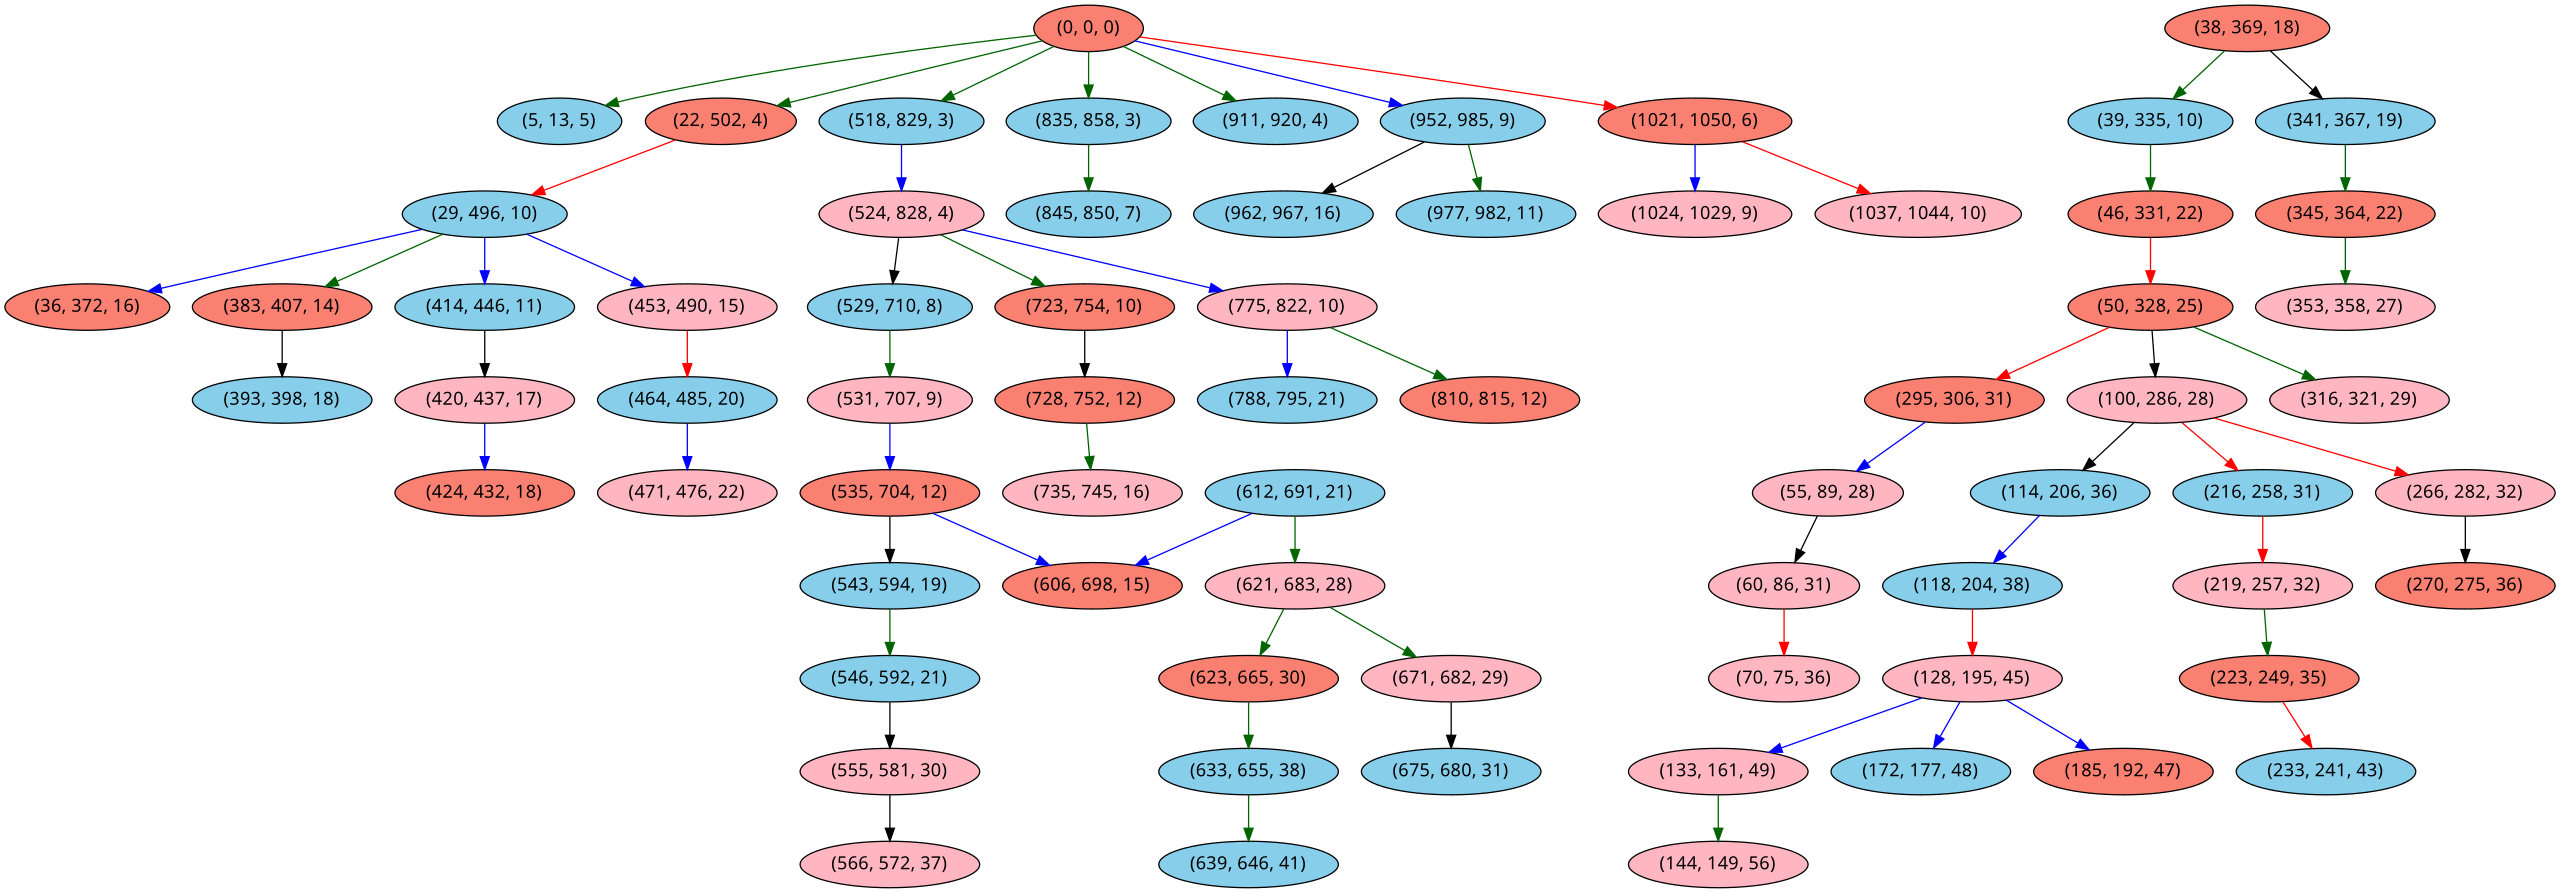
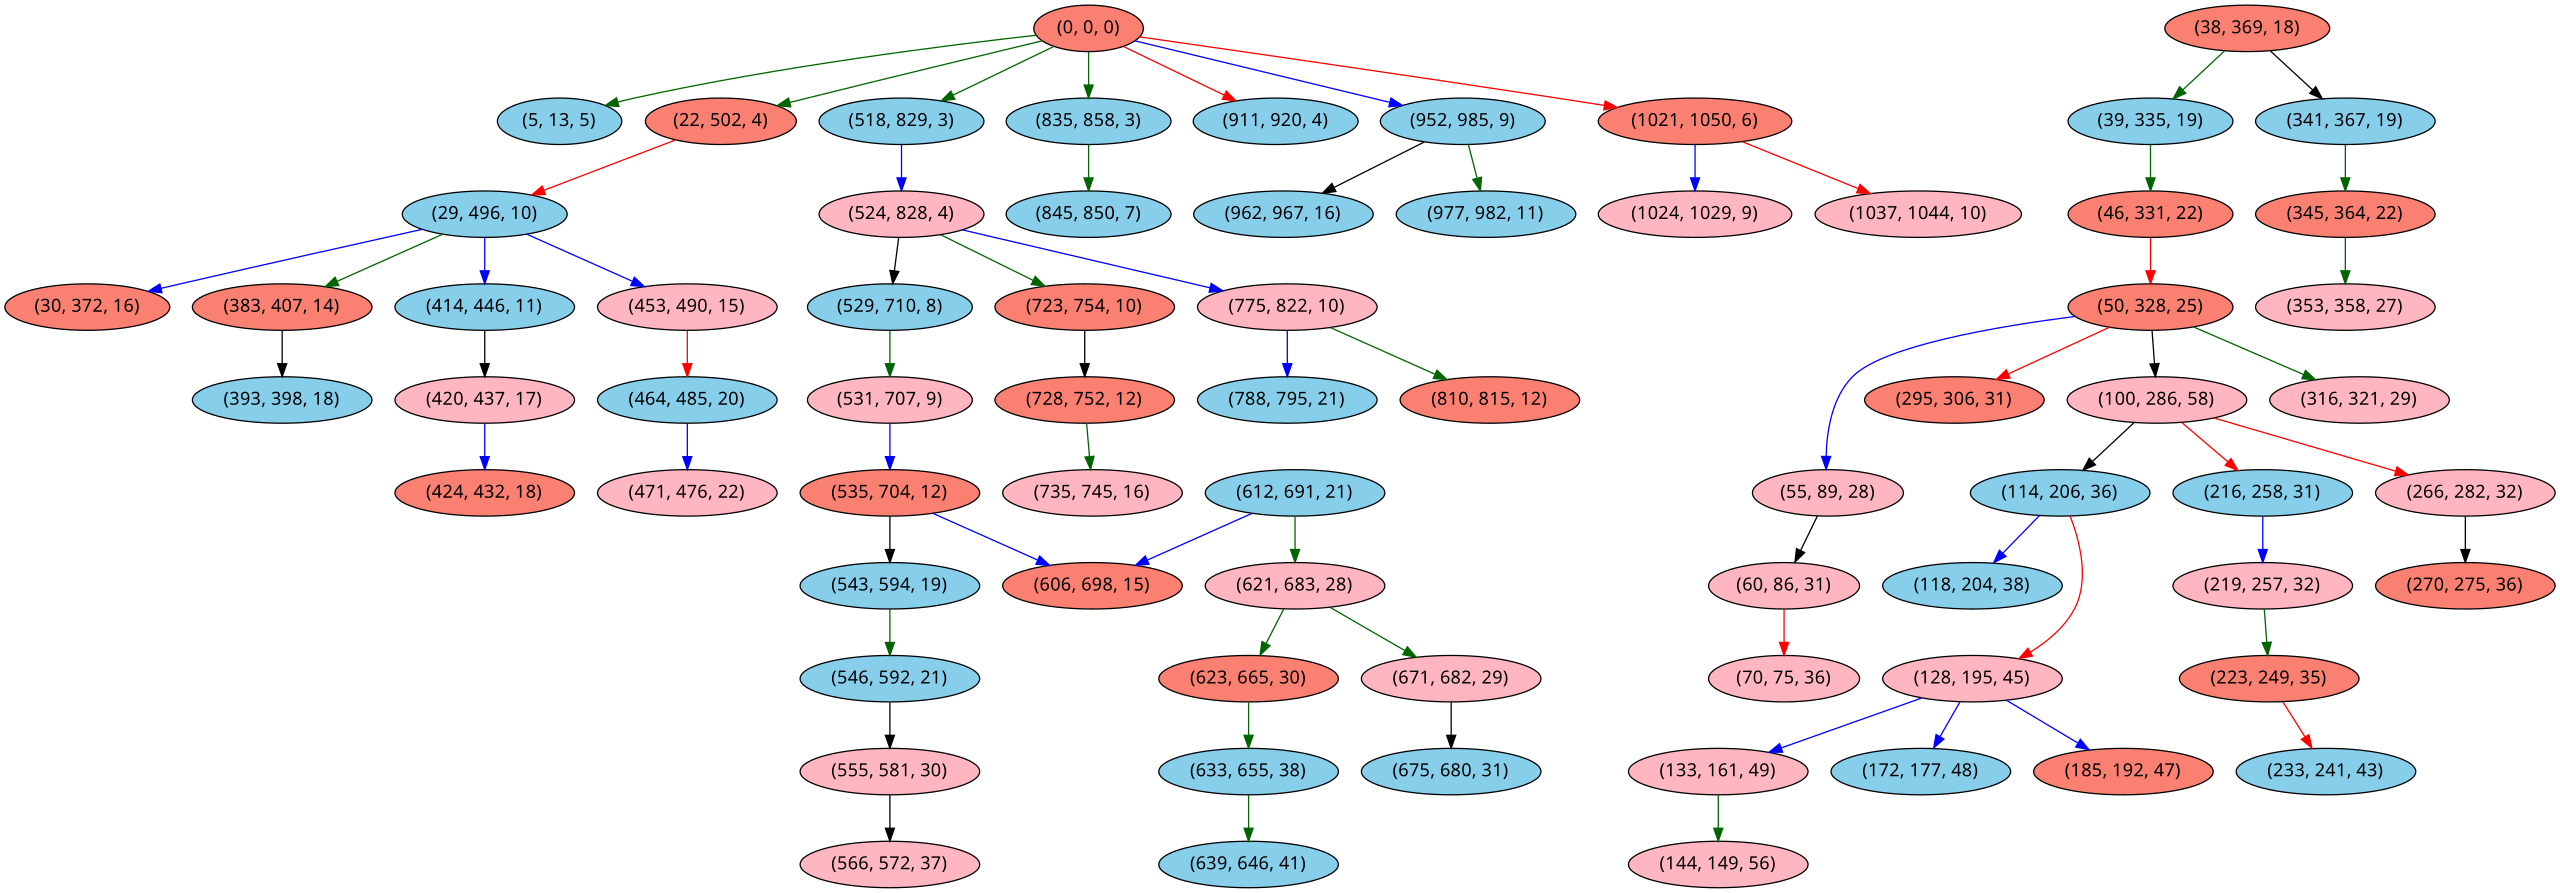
(1174, 71) -> (1174, 71)
(2151, 121) -> (2151, 121)
(87, 307) -> (87, 307)
(2157, 400) -> (2157, 400)
(1896, 443) -> (1919, 346)
(2263, 533) -> (2263, 533)
(1972, 626) -> (2080, 593)
